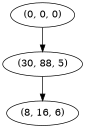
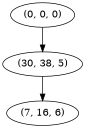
(43, 64) -> (43, 64)
(43, 113) -> (43, 113)
